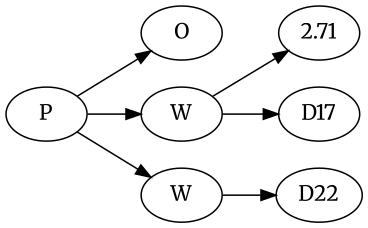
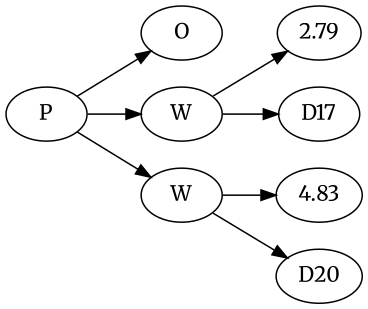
(319, 33) -> (319, 33)
none -> (319, 195)
(319, 195) -> (319, 276)
